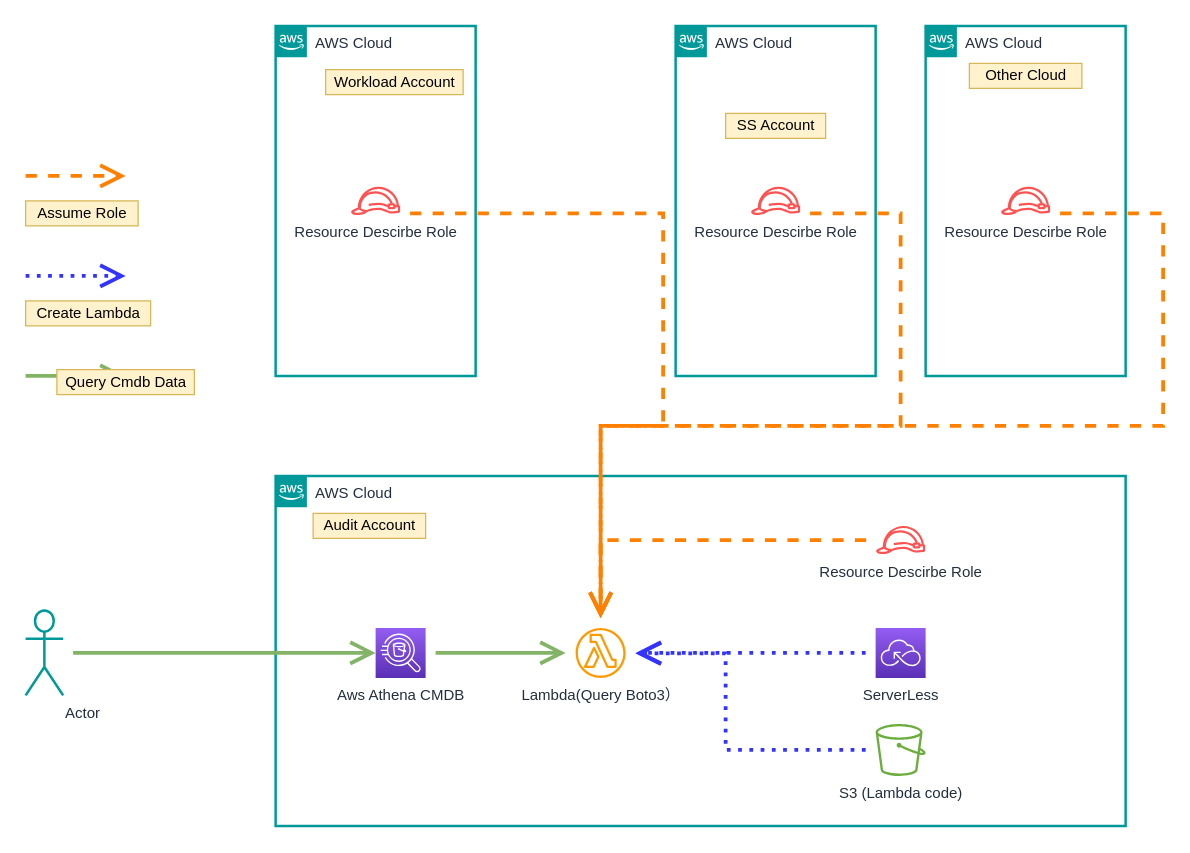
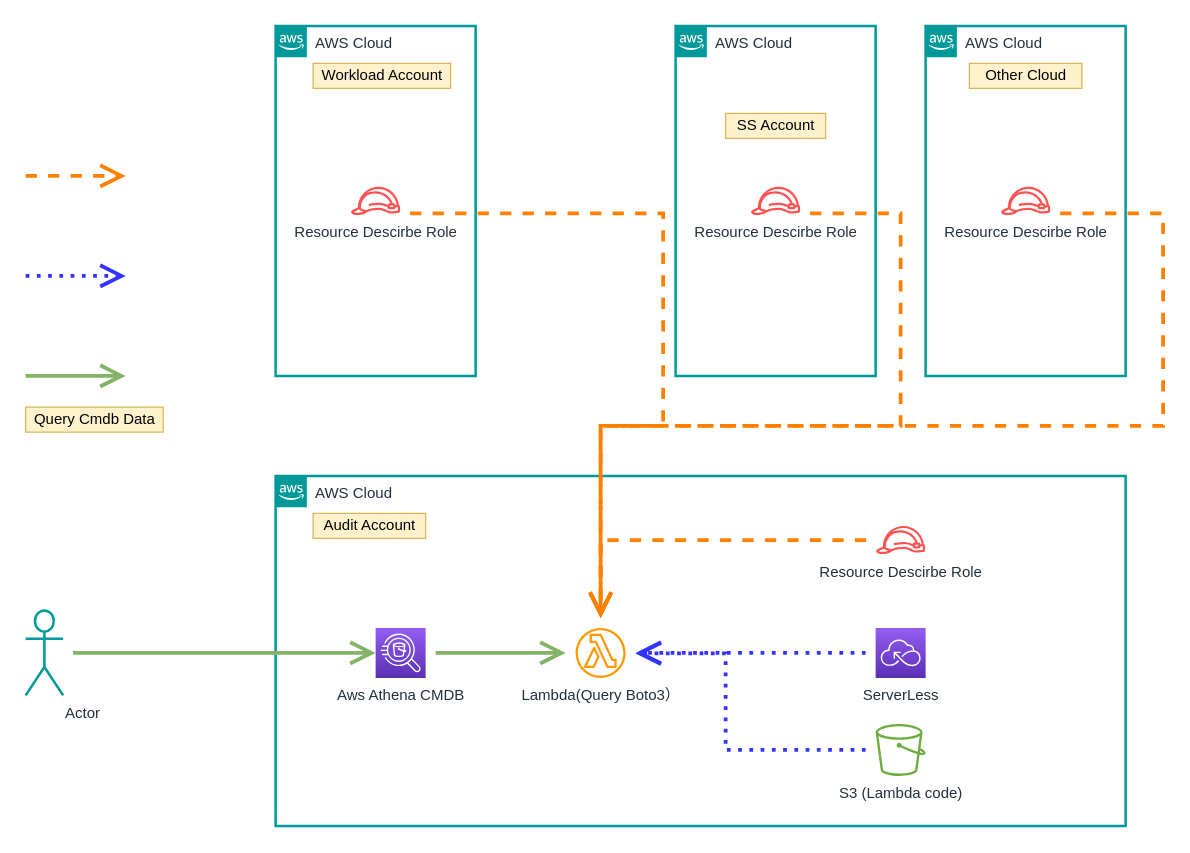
(394, 82) -> (382, 76)
(82, 213) -> none
(88, 313) -> none
(126, 382) -> (94, 419)
